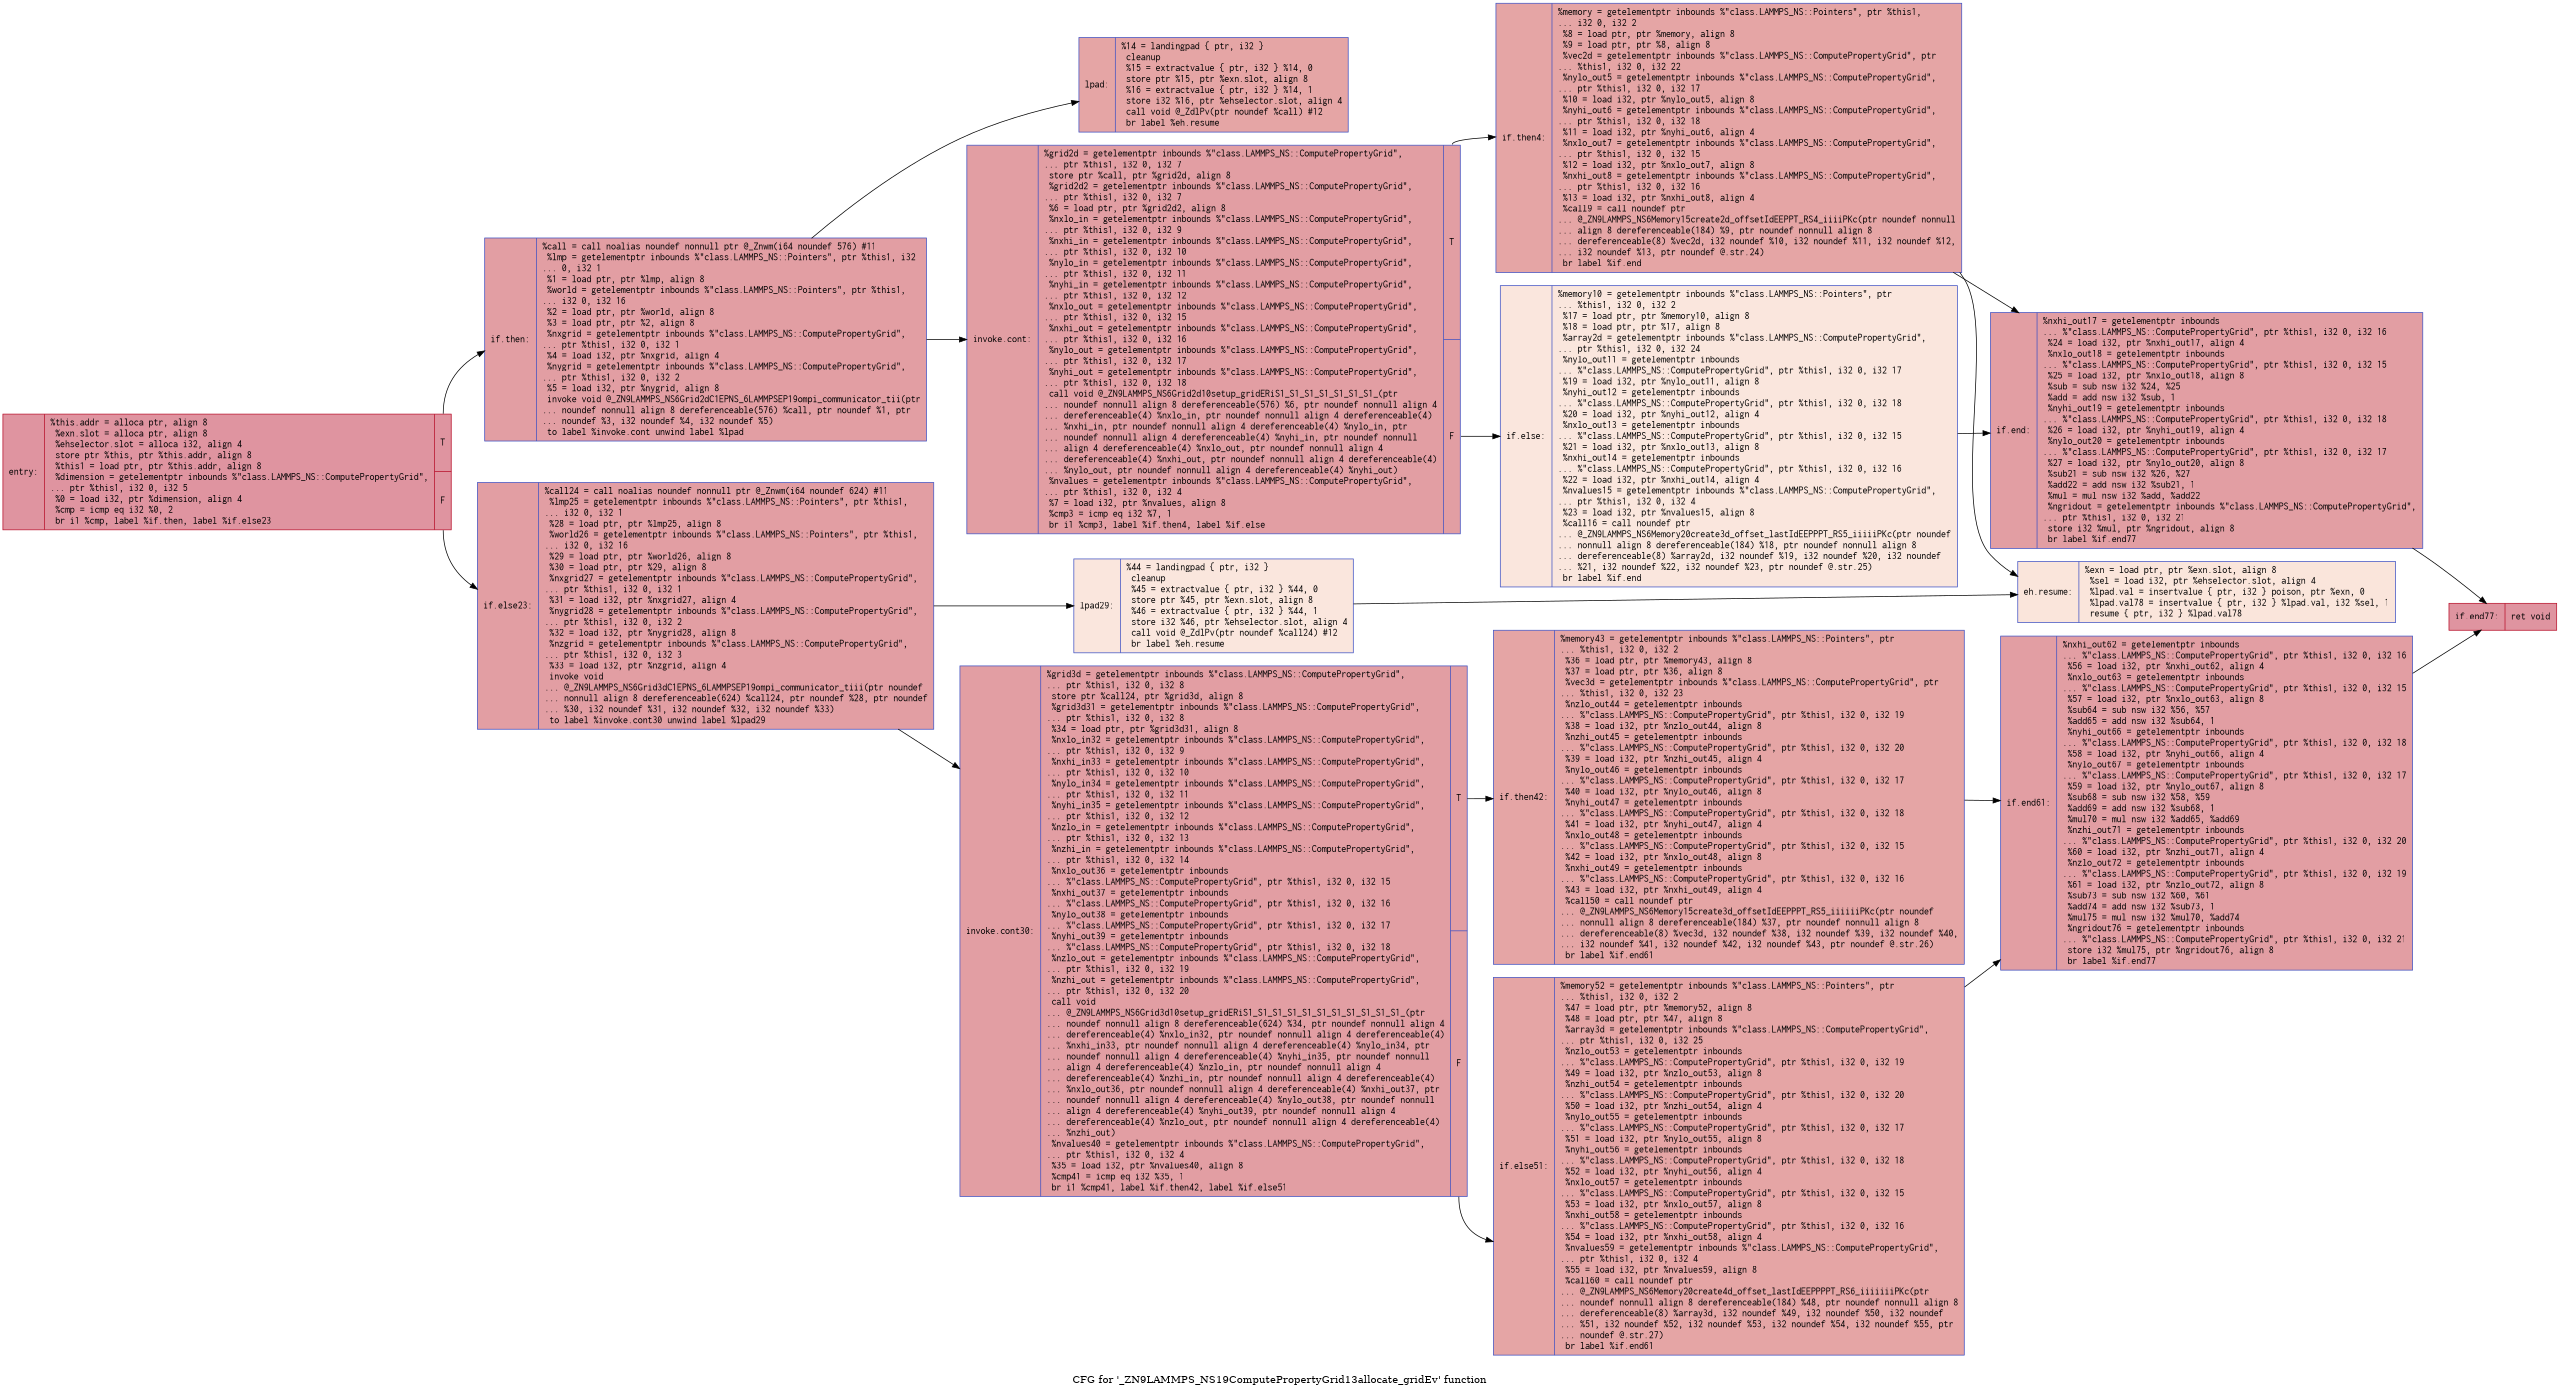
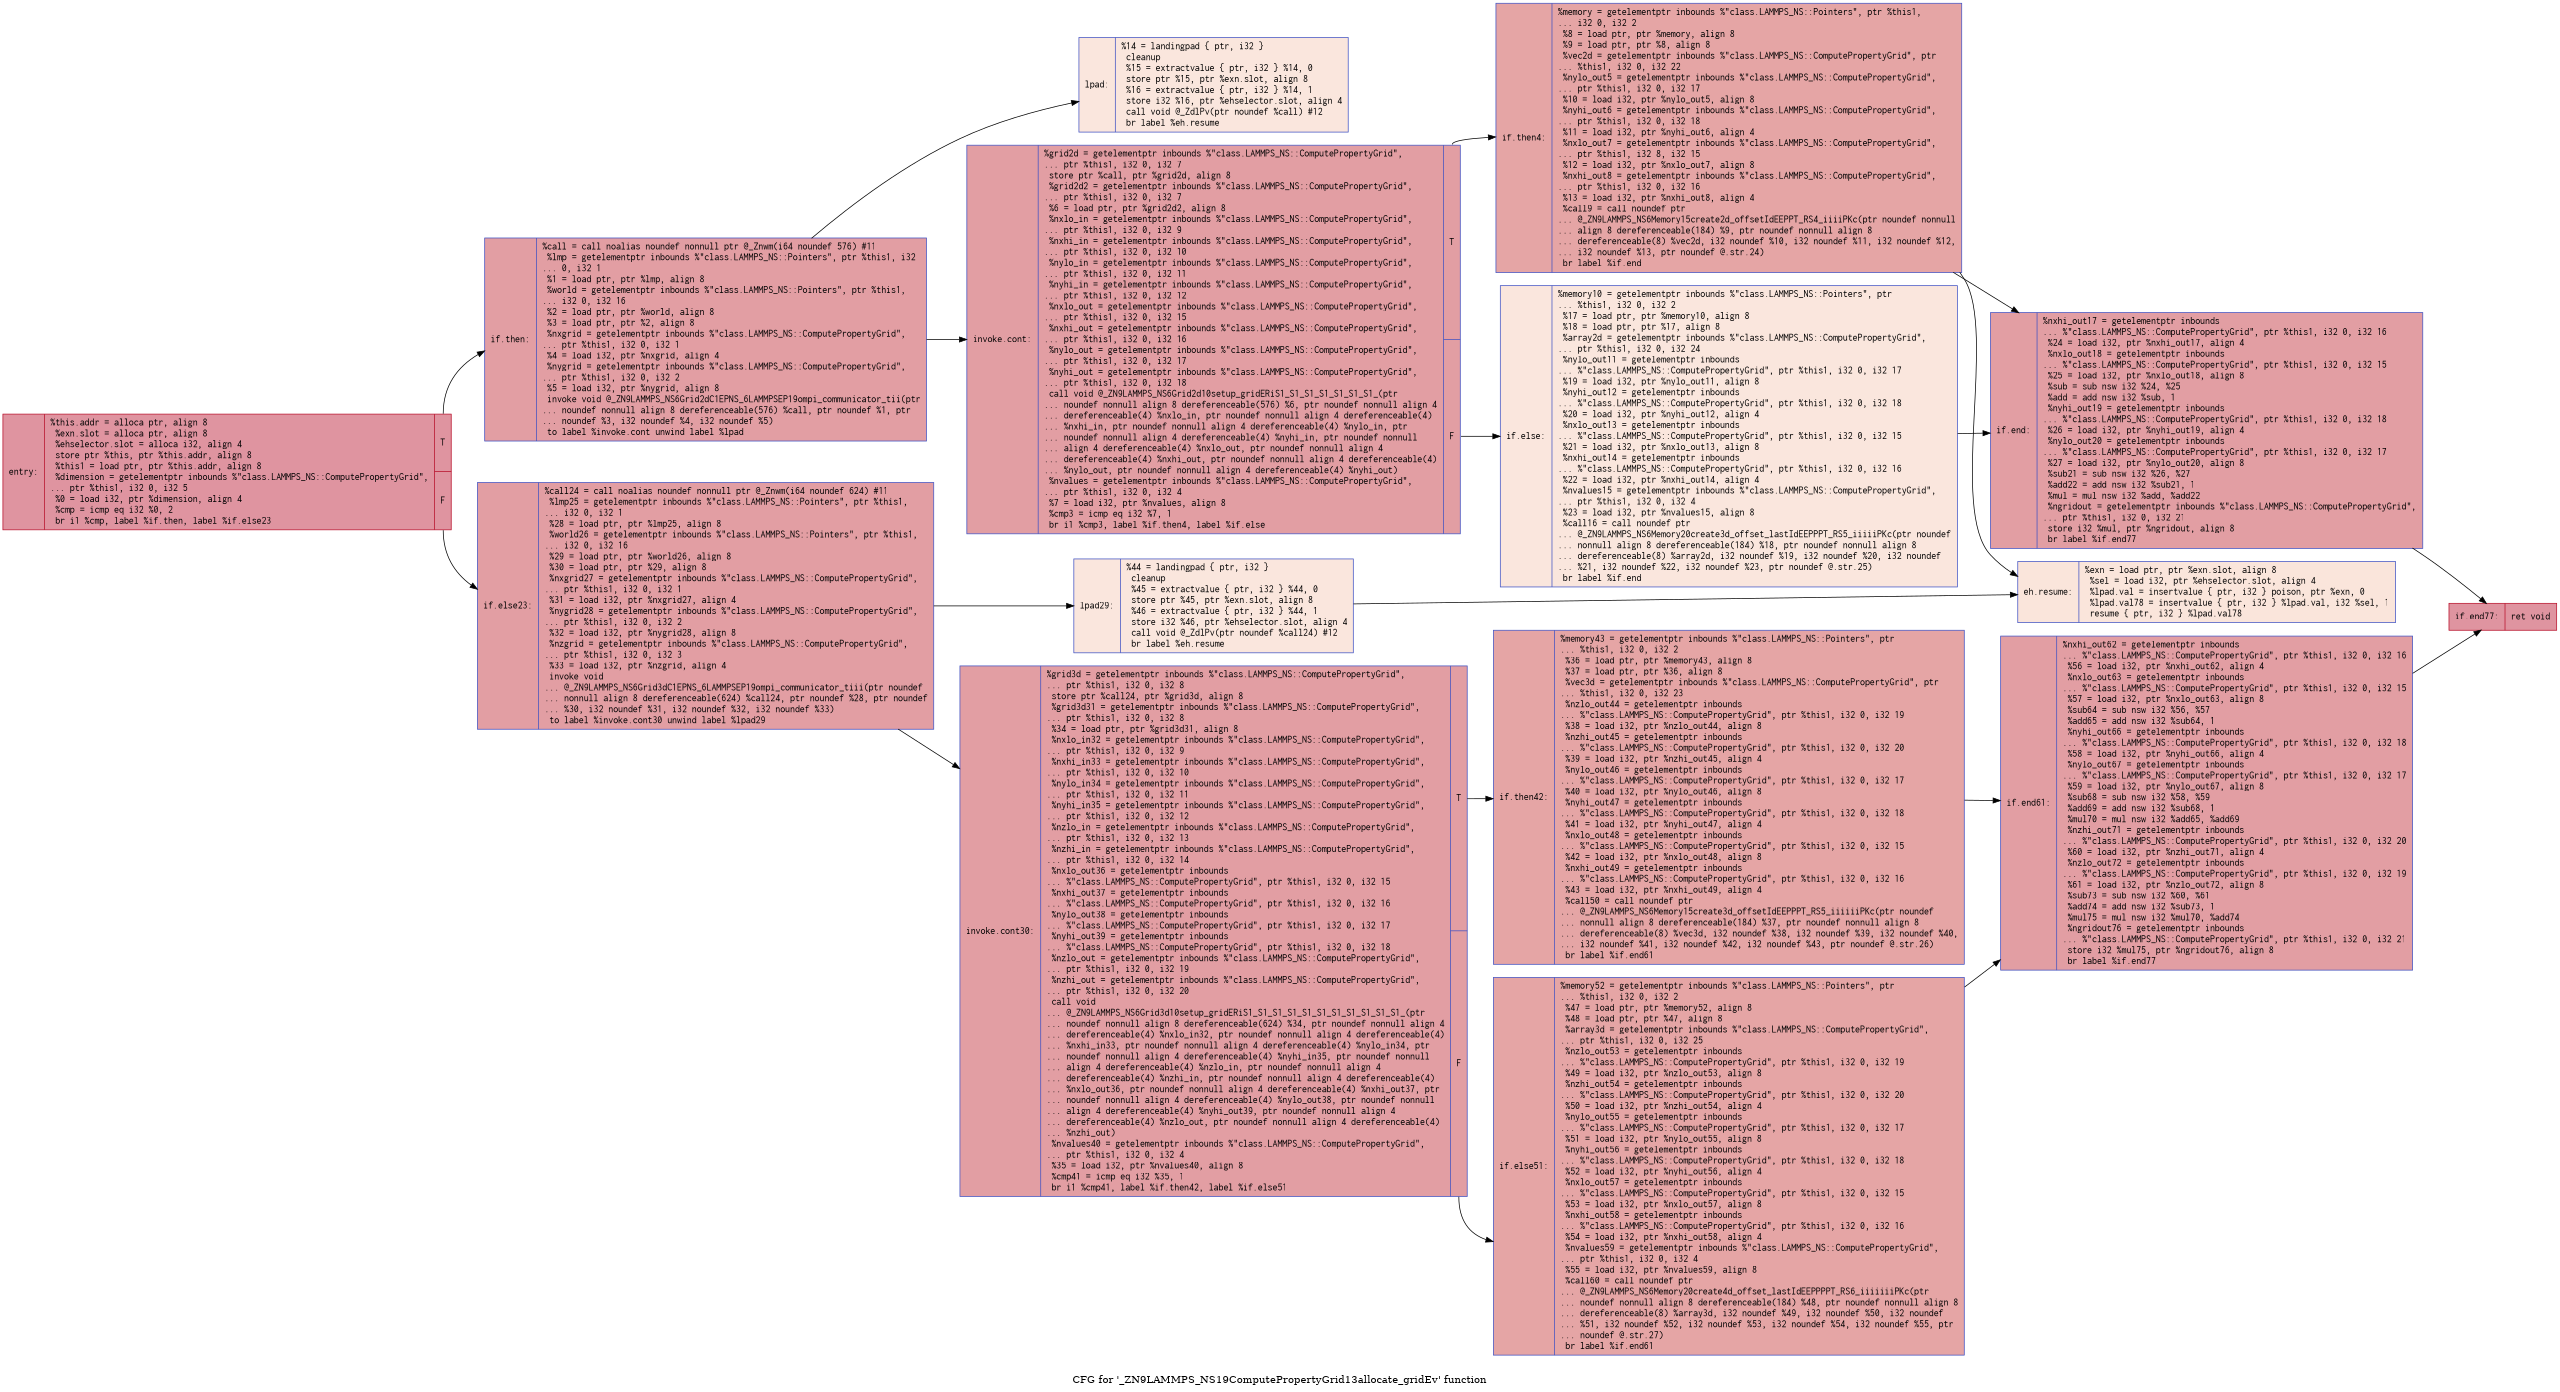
(1214, 85) -> (1214, 85)
(1629, 154) -> (1629, 154)
